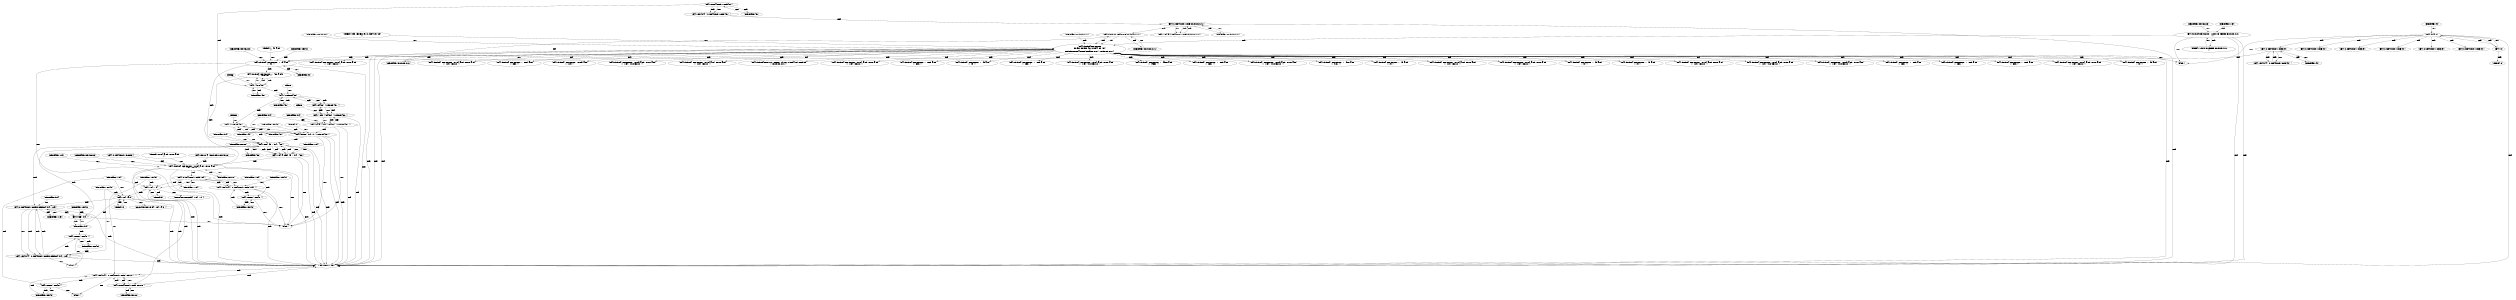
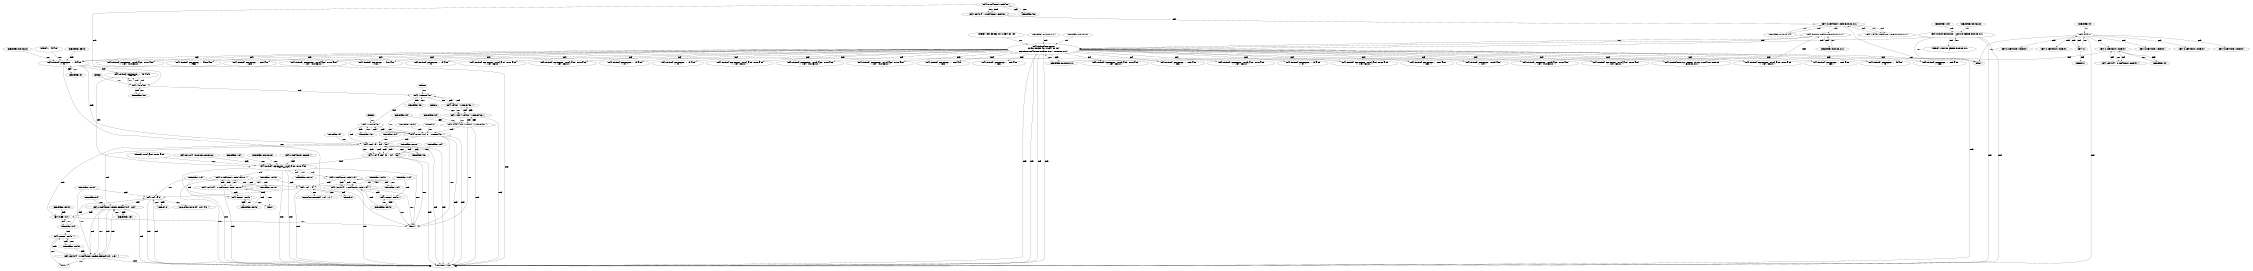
(227, 271) -> (295, 263)
